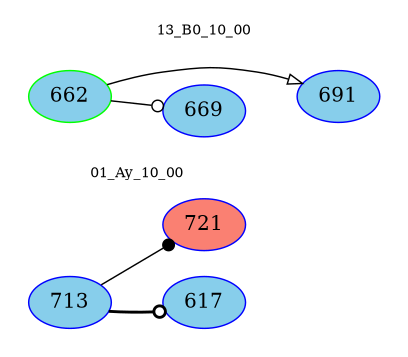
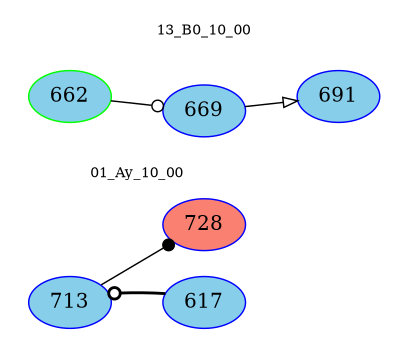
(197, 68) -> (264, 104)
(204, 225) -> (204, 225)
(131, 312) -> (143, 293)
